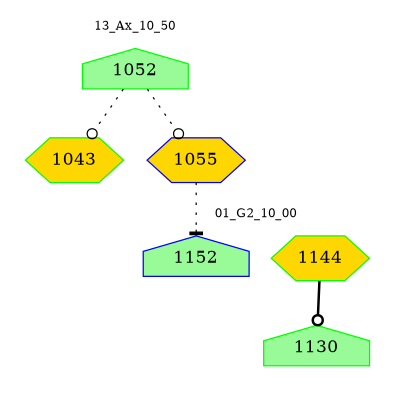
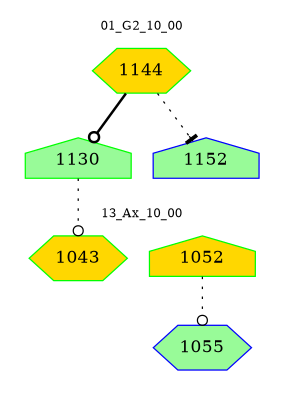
(135, 27) -> (142, 214)
(135, 71) -> (202, 258)
(109, 109) -> (78, 210)
(196, 160) -> (202, 348)
(196, 211) -> (173, 115)
